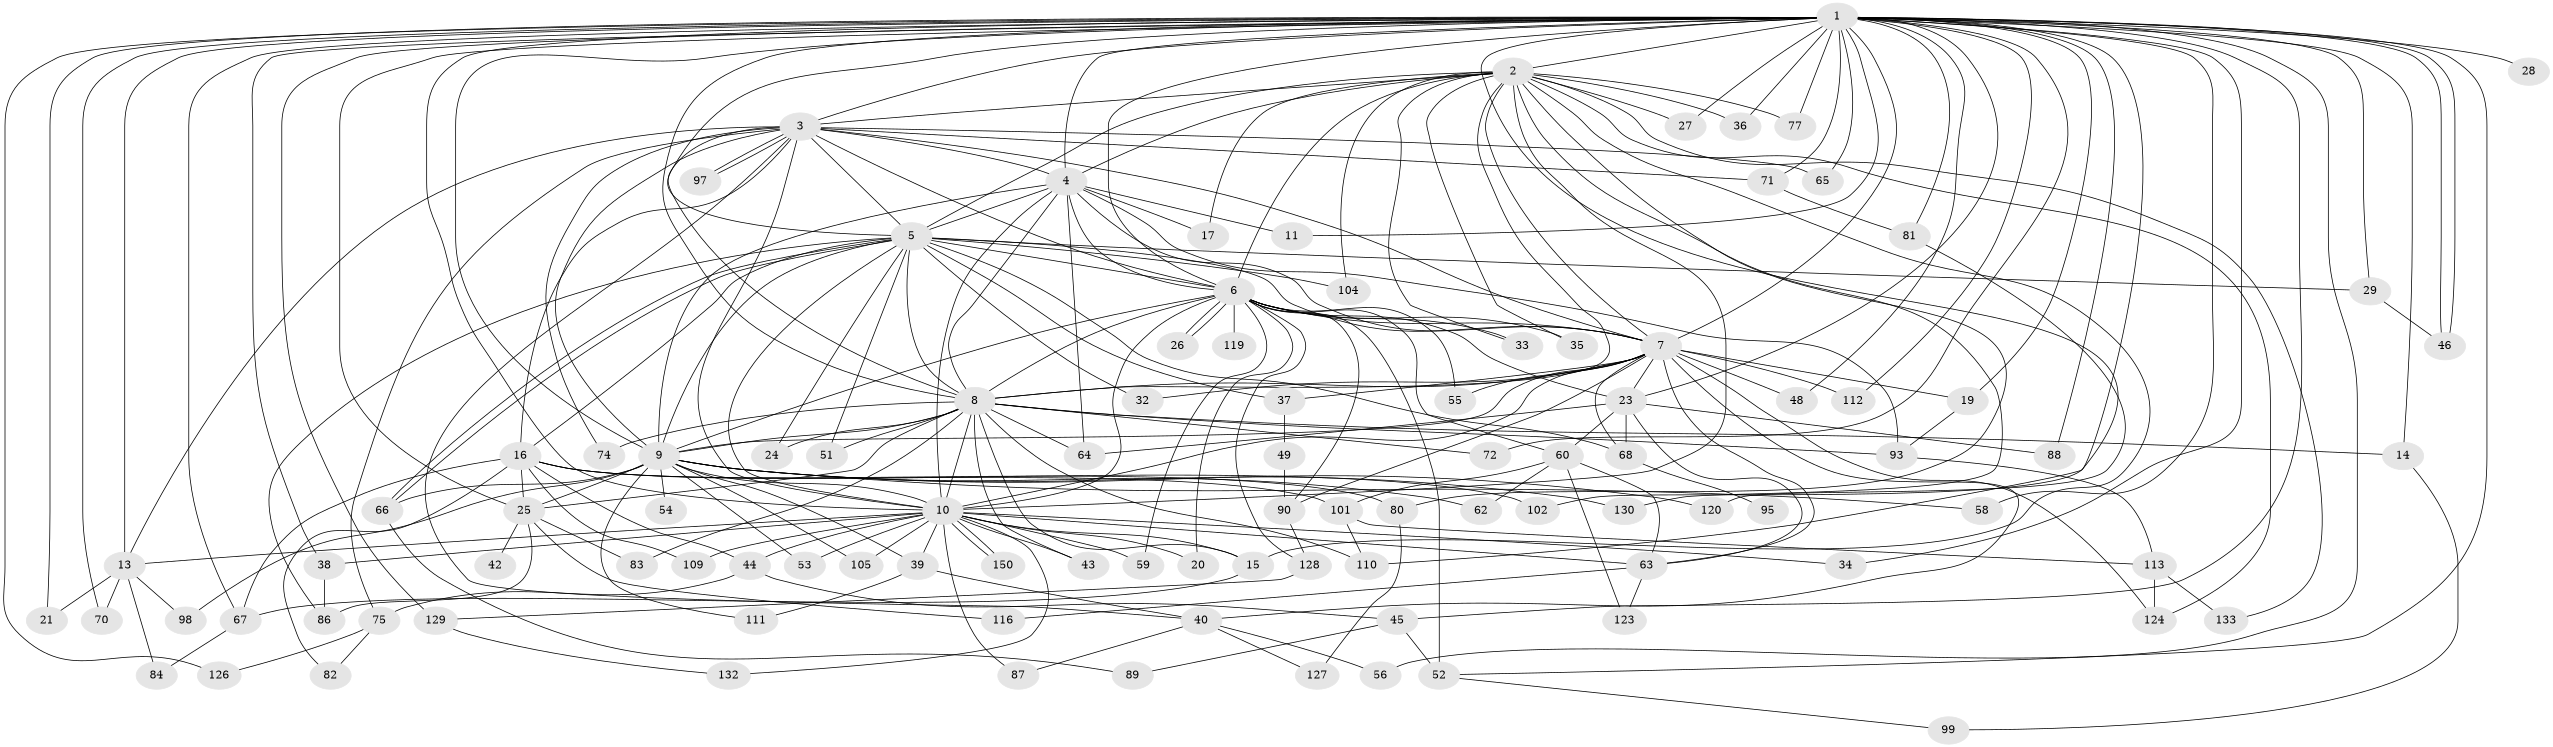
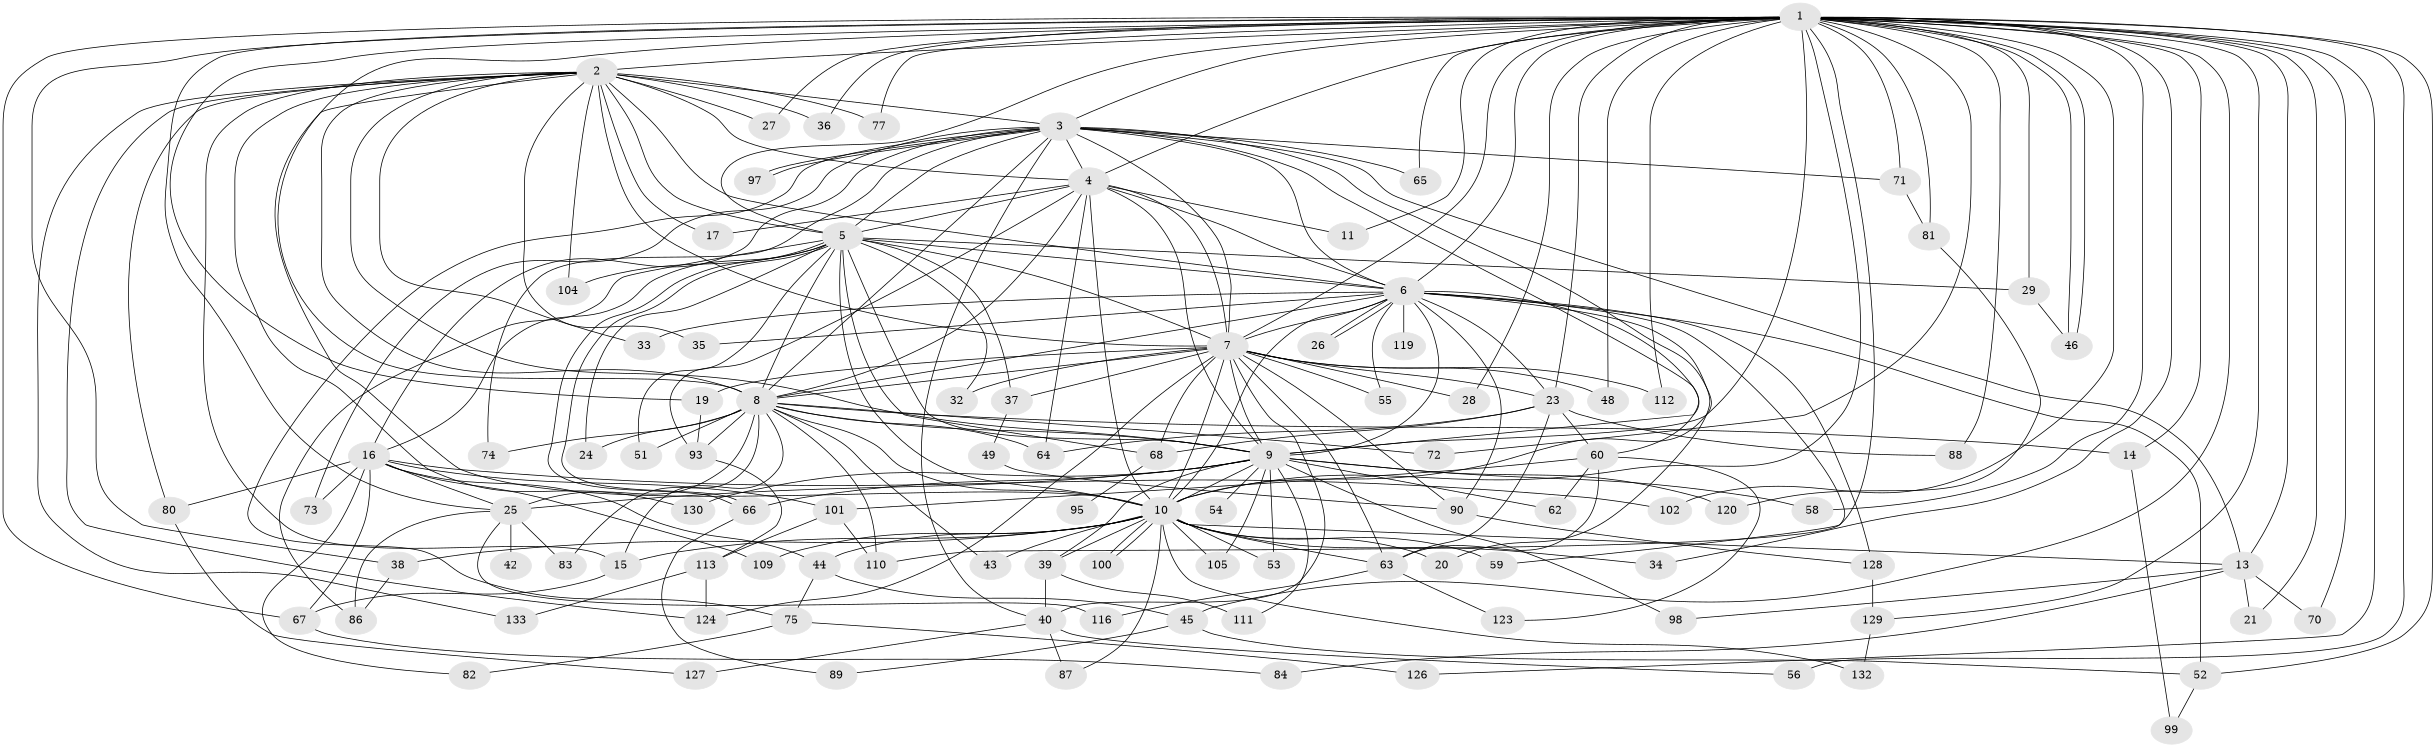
none -> (514, 361)
none -> (1349, 373)
none -> (311, 511)
(1003, 566) -> (1102, 566)
